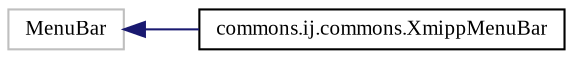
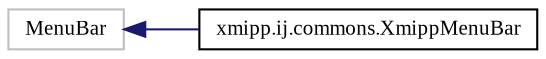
(382, 29) -> (368, 29)
